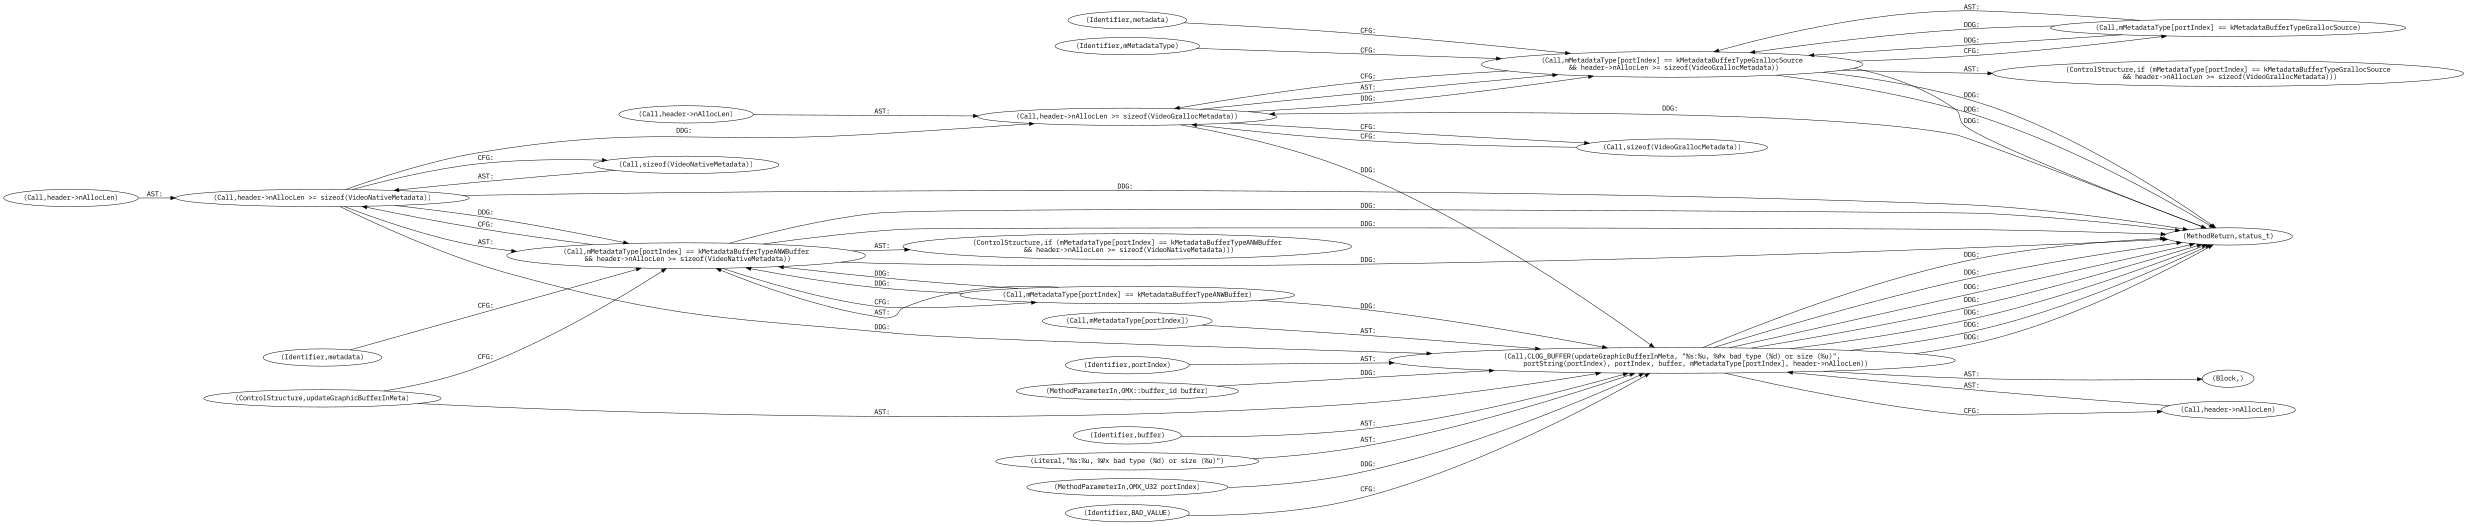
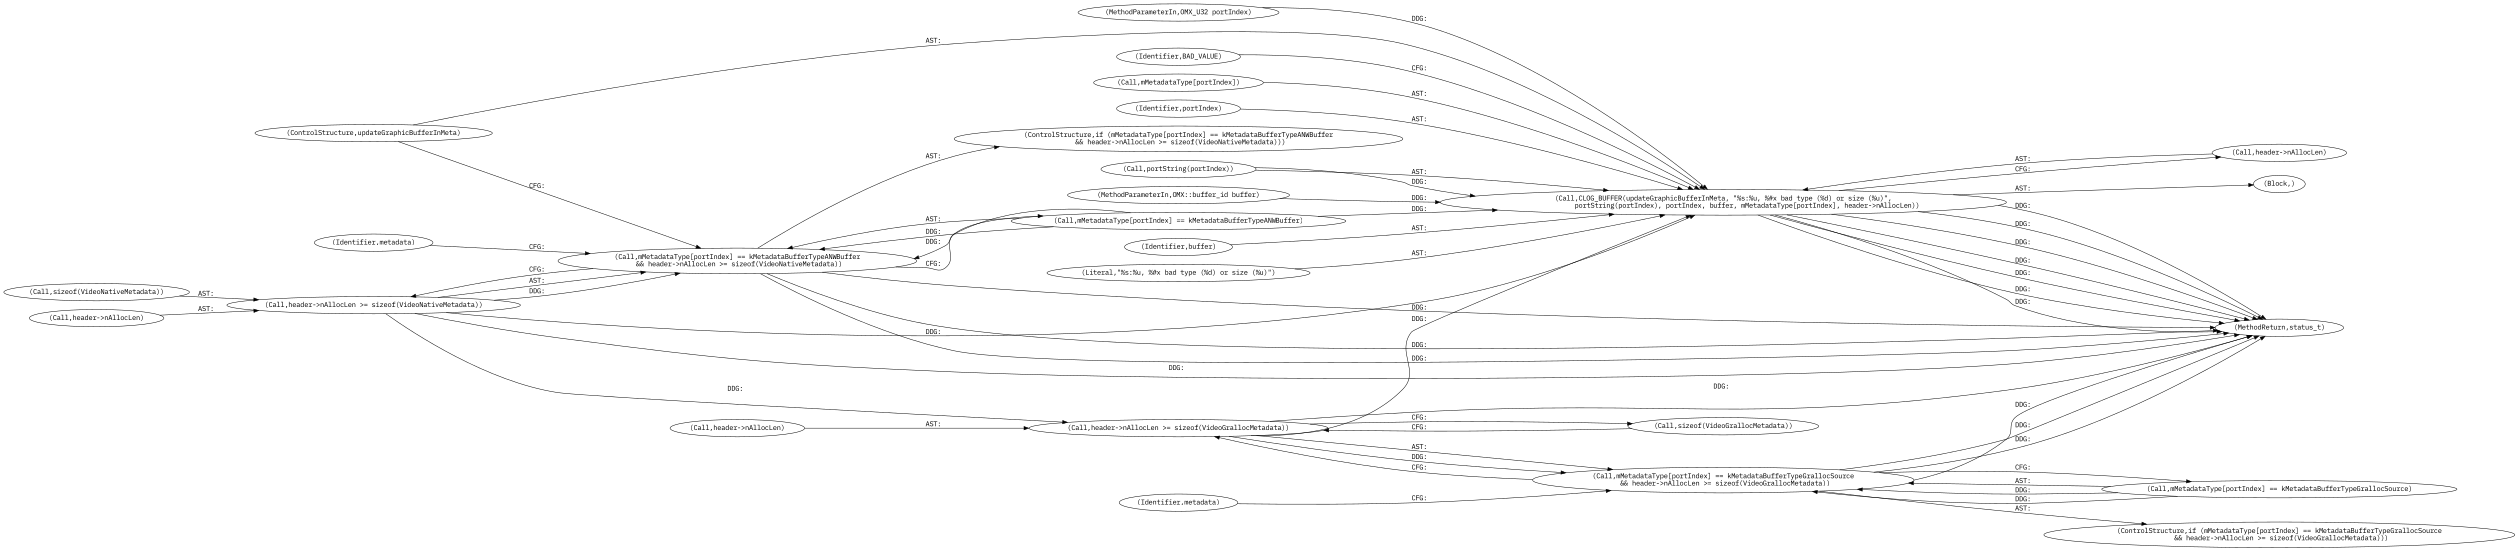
(1127, 46) -> none
(1749, 117) -> (1762, 409)
(476, 164) -> none
none -> (1179, 169)
